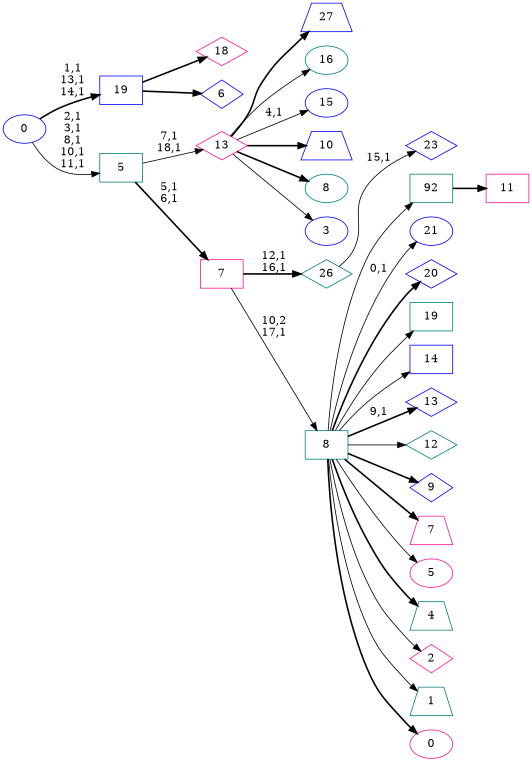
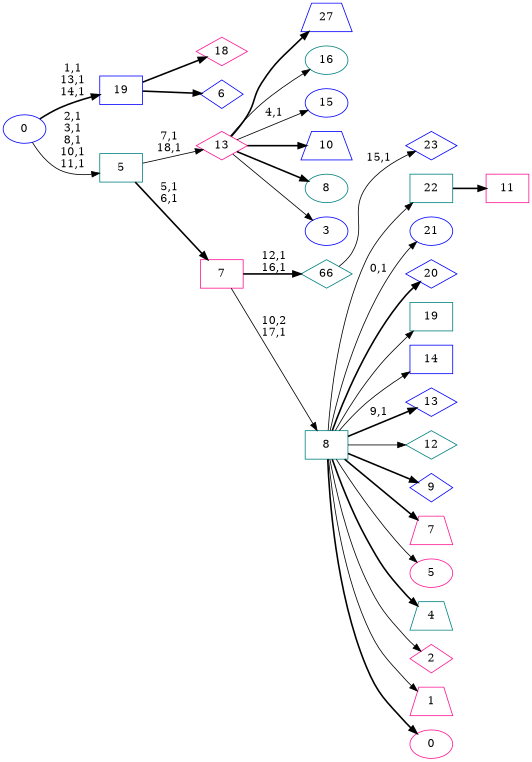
(431, 188) -> (431, 188)
(327, 274) -> (327, 274)
(431, 701) -> (431, 701)
